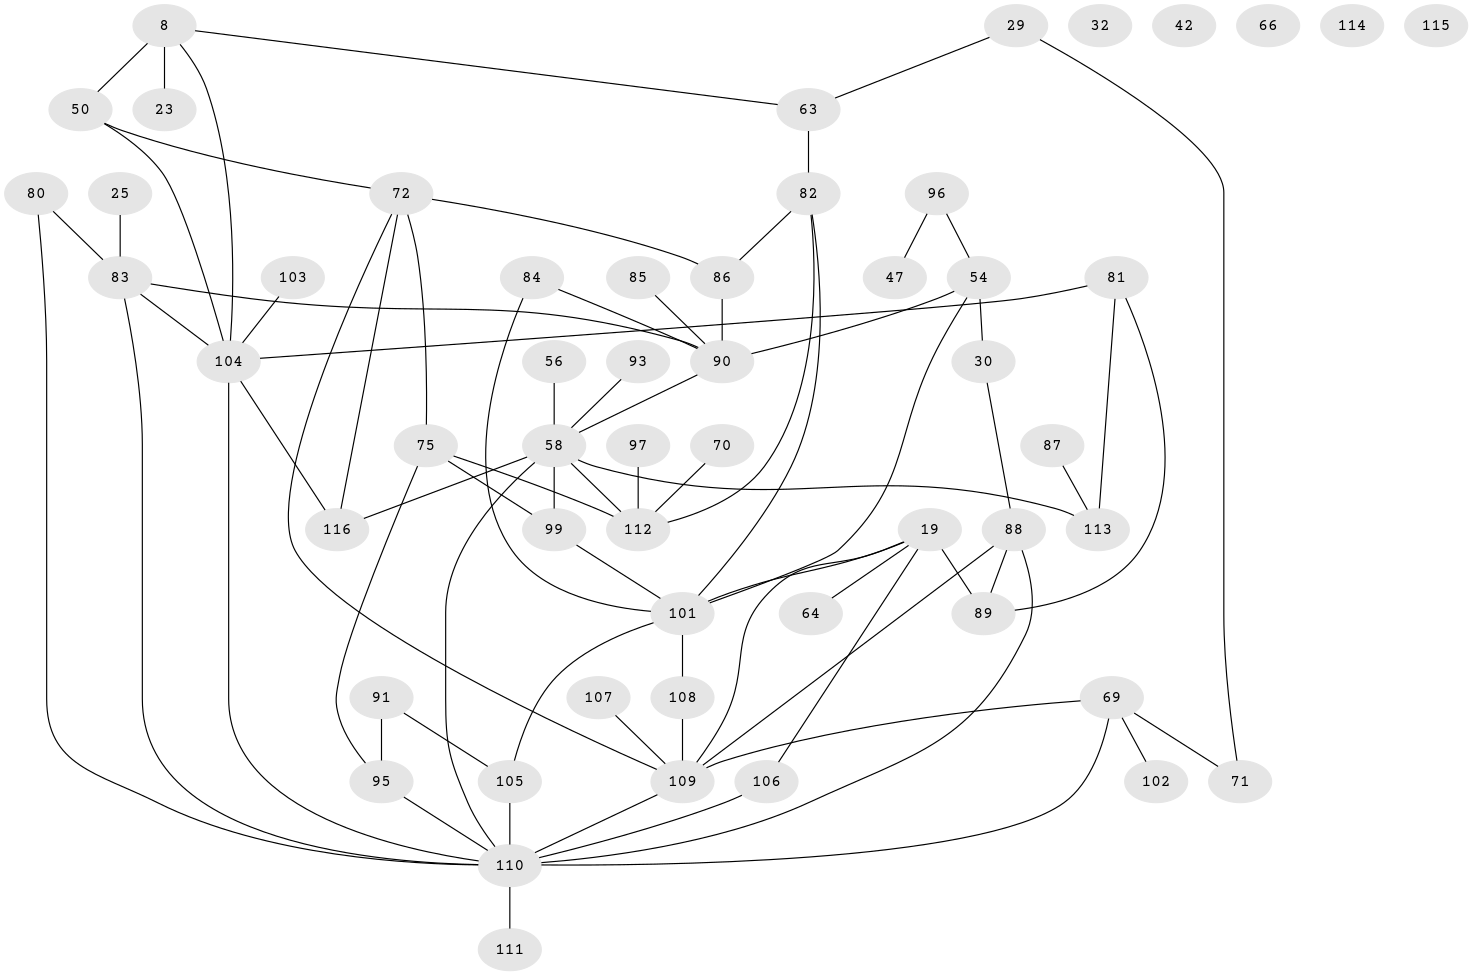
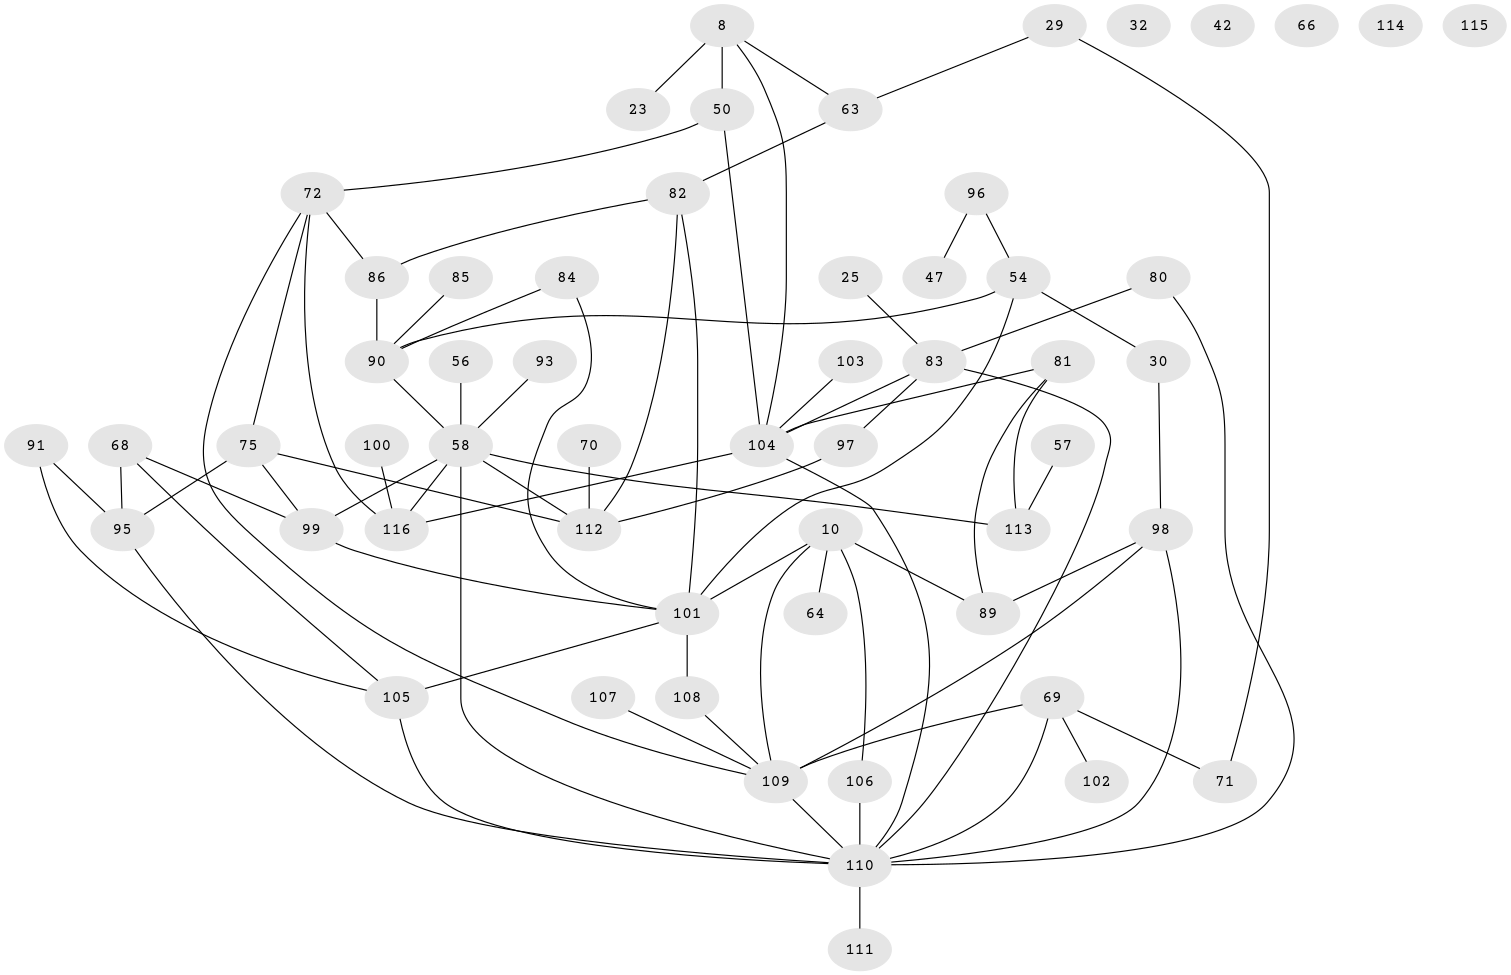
(412, 309) -> (880, 413)
none -> (120, 446)
none -> (377, 446)
(1052, 446) -> (1063, 446)
(930, 530) -> (831, 530)
(1014, 530) -> (1161, 530)
